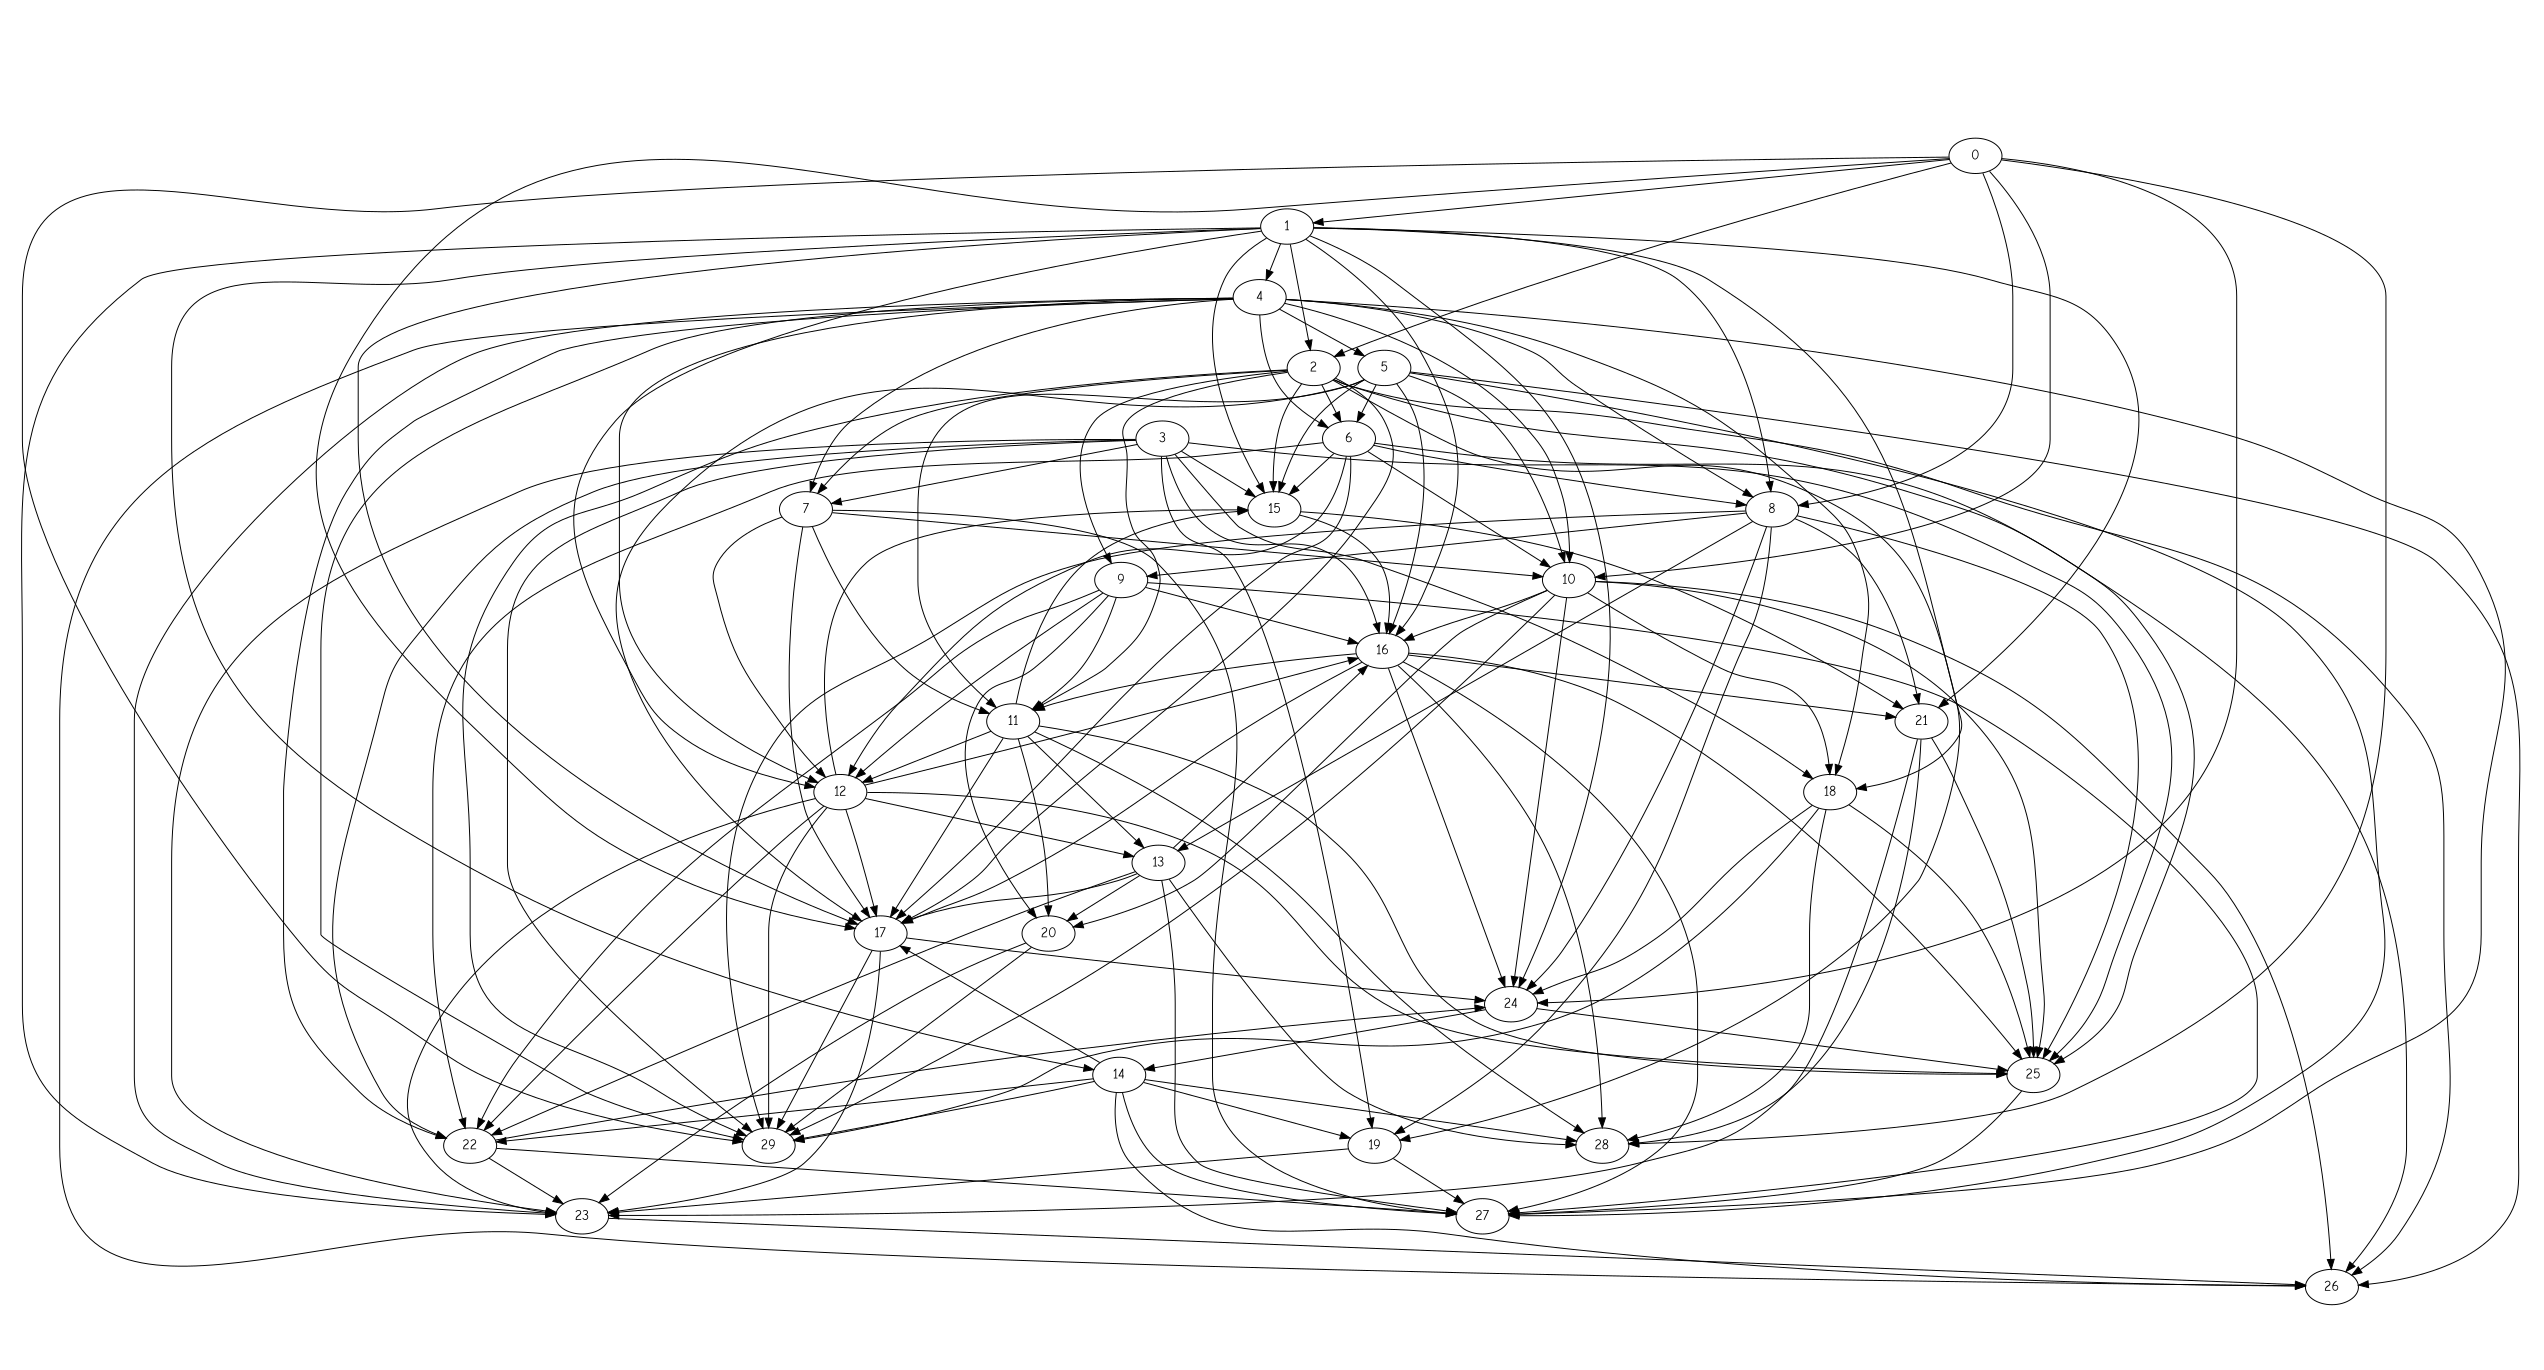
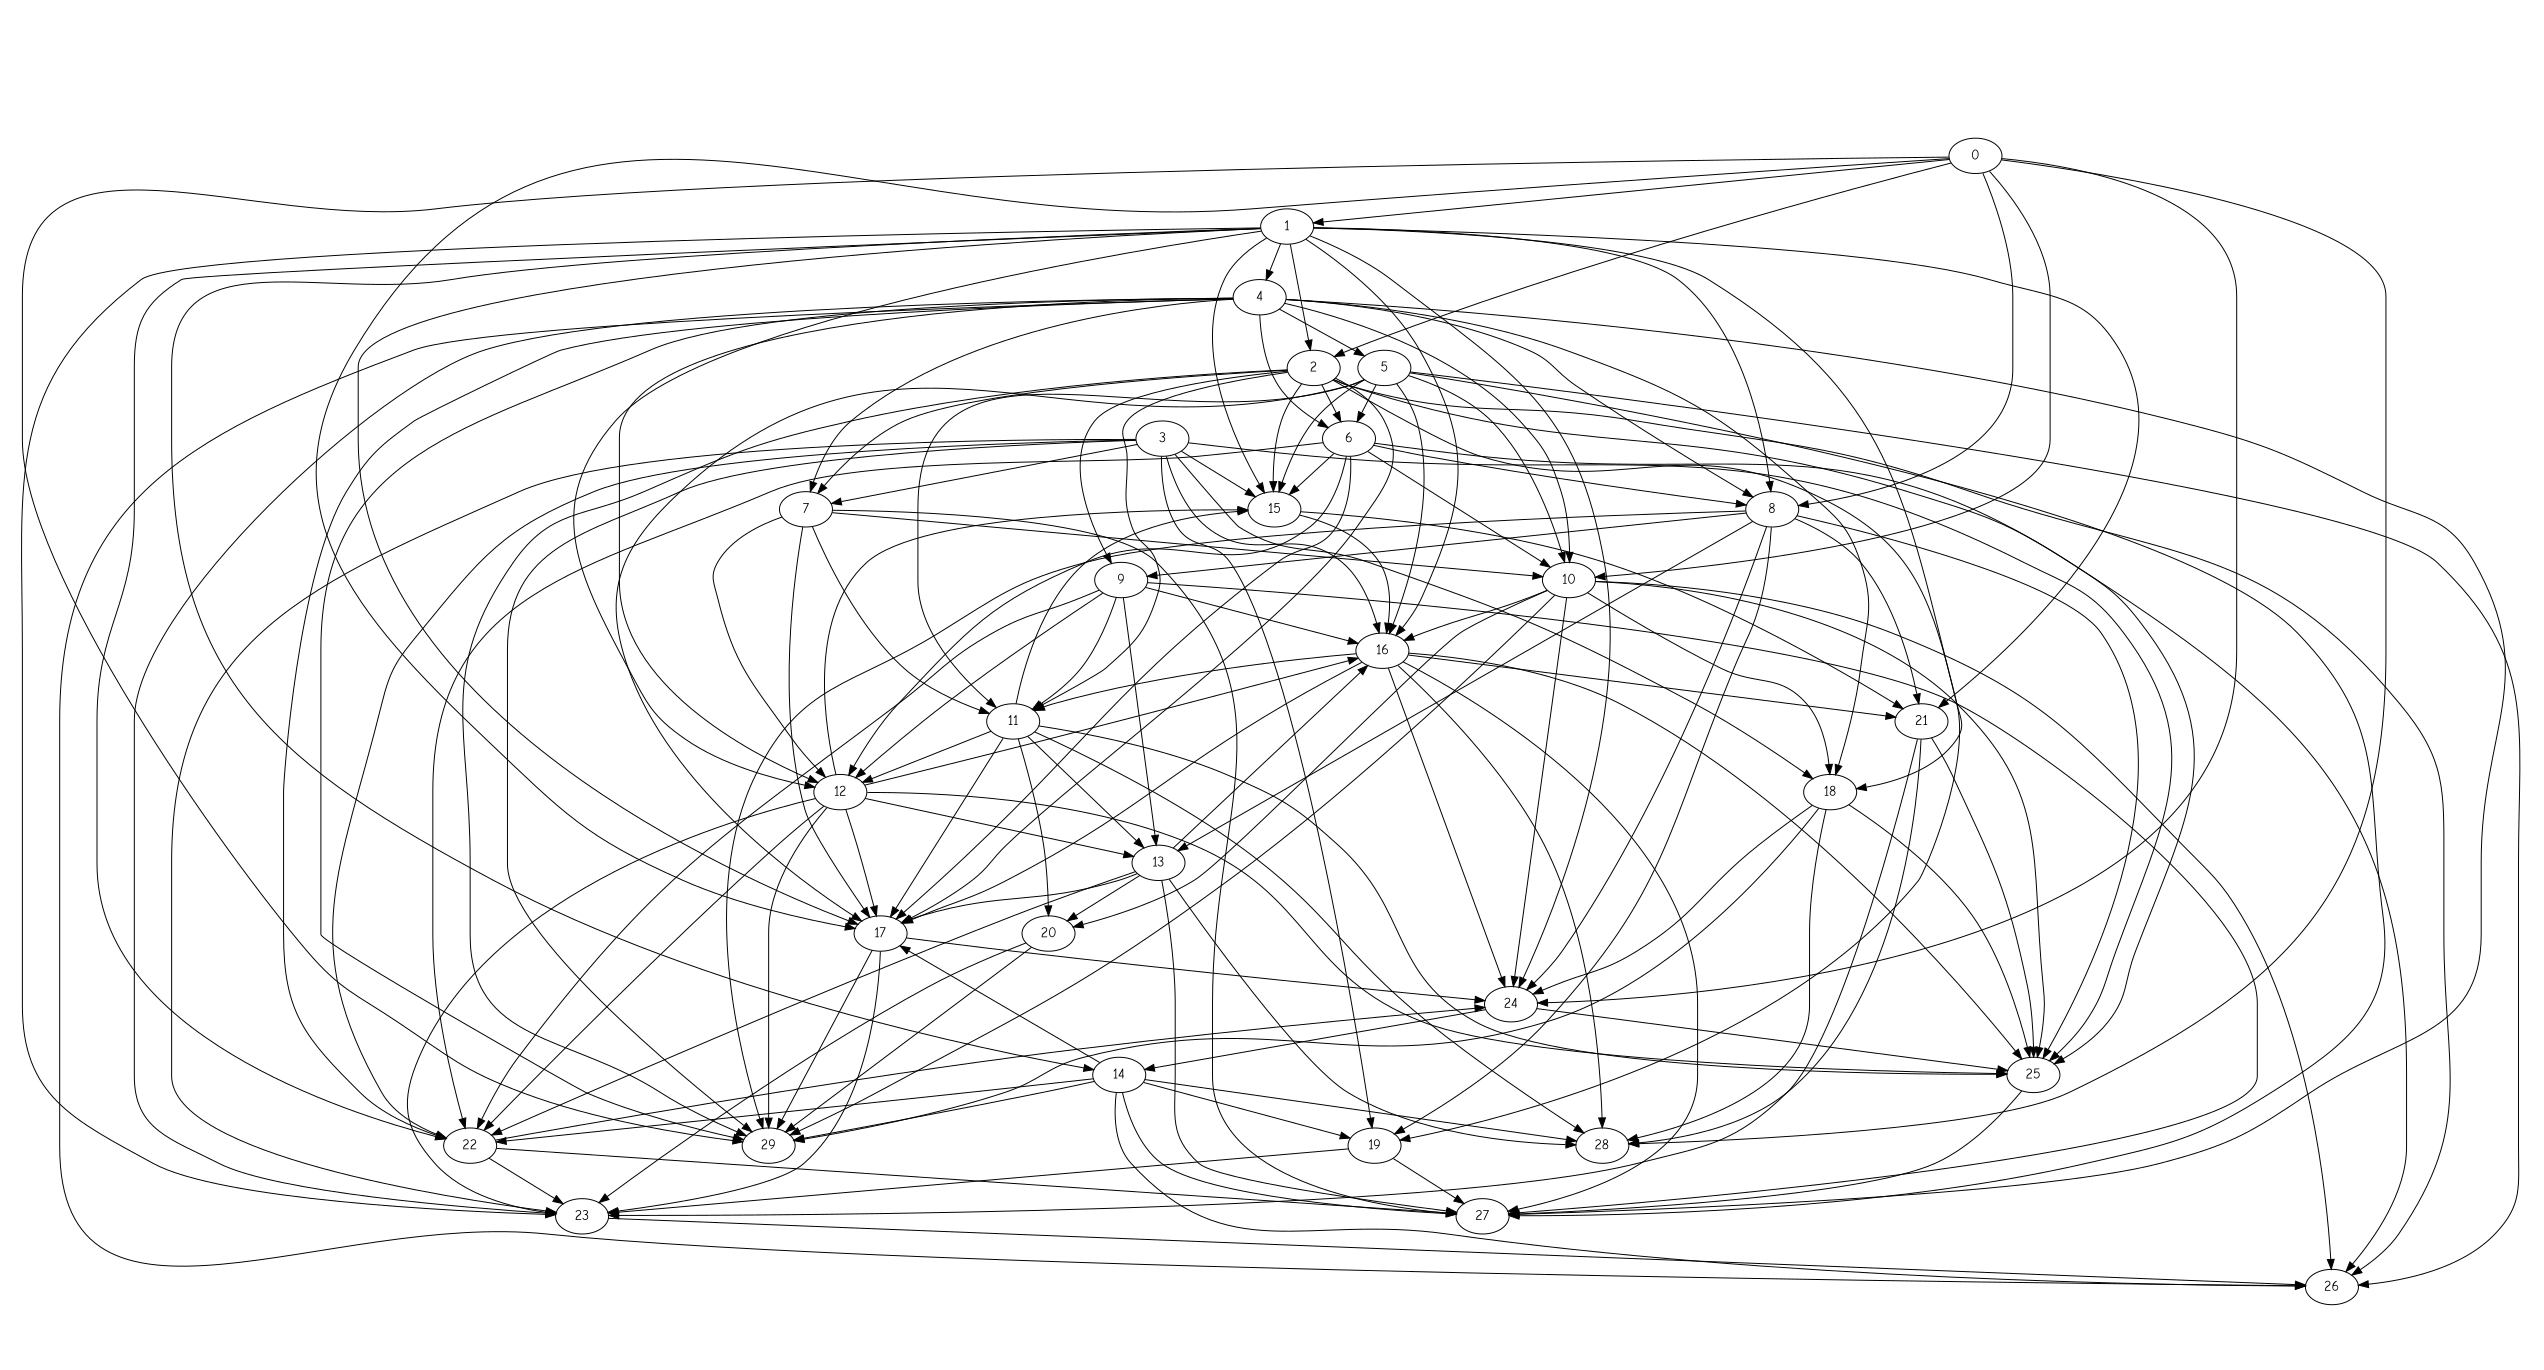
none -> (186, 279)
(969, 728) -> (1140, 722)
